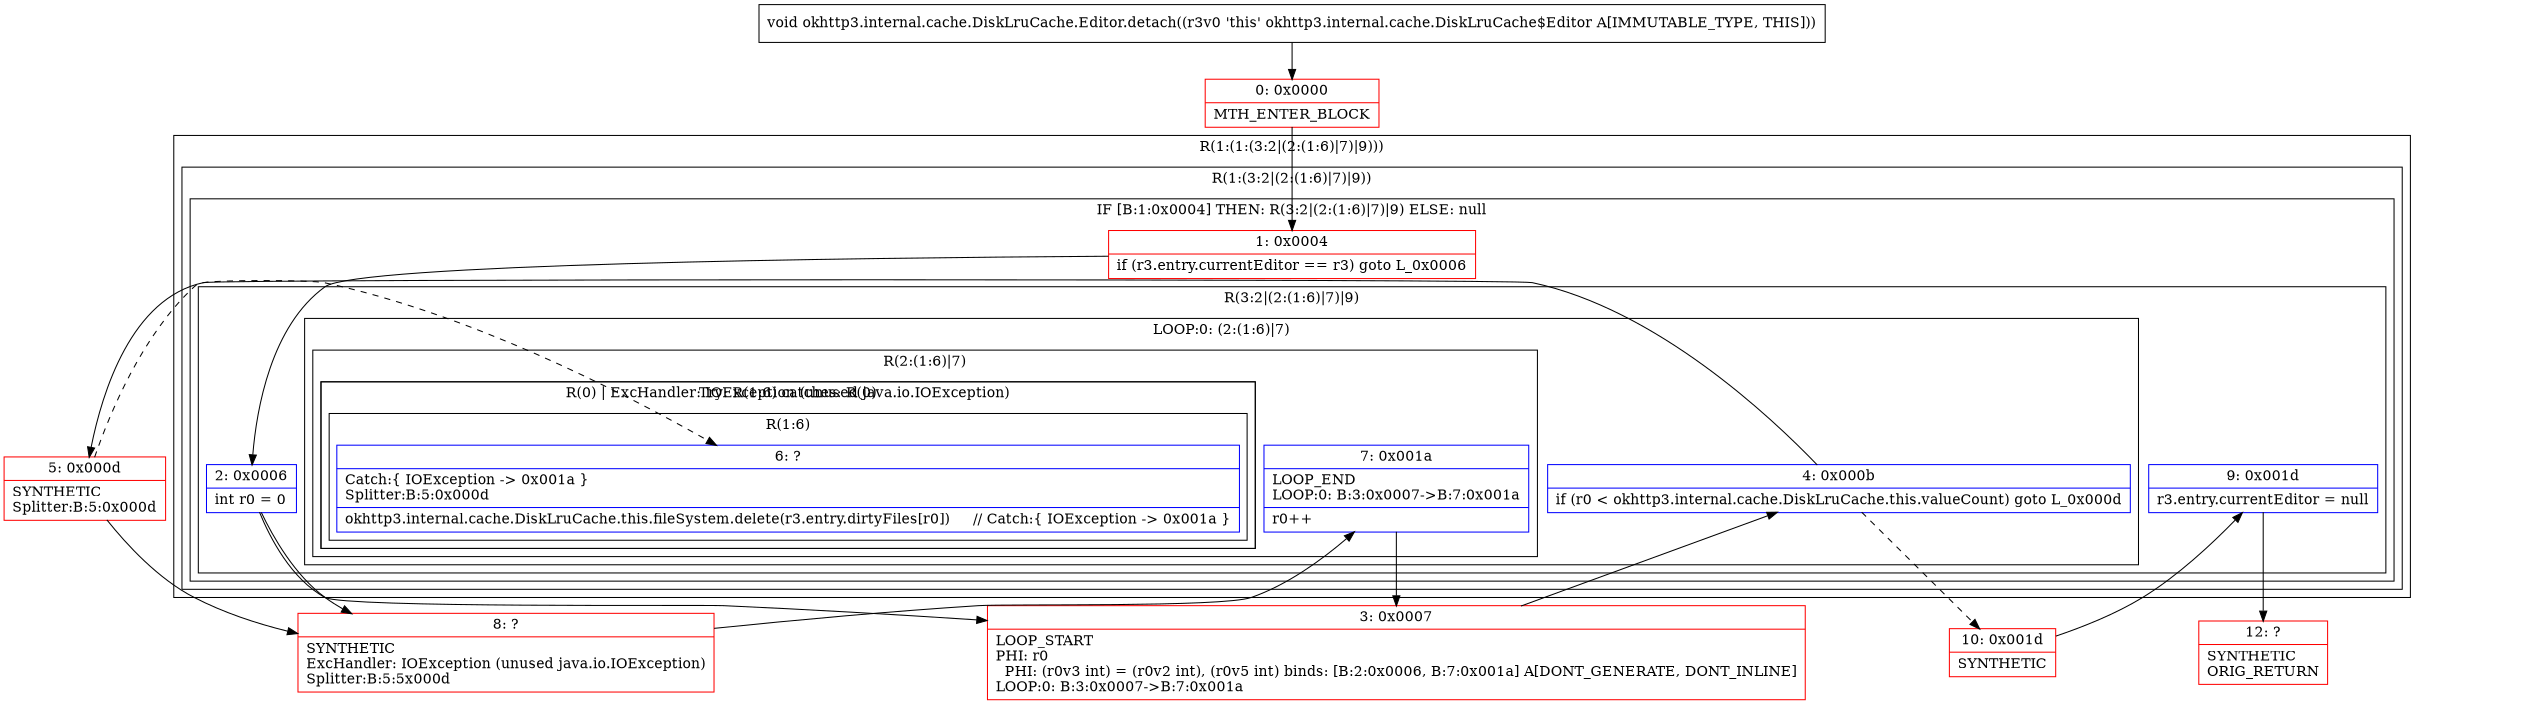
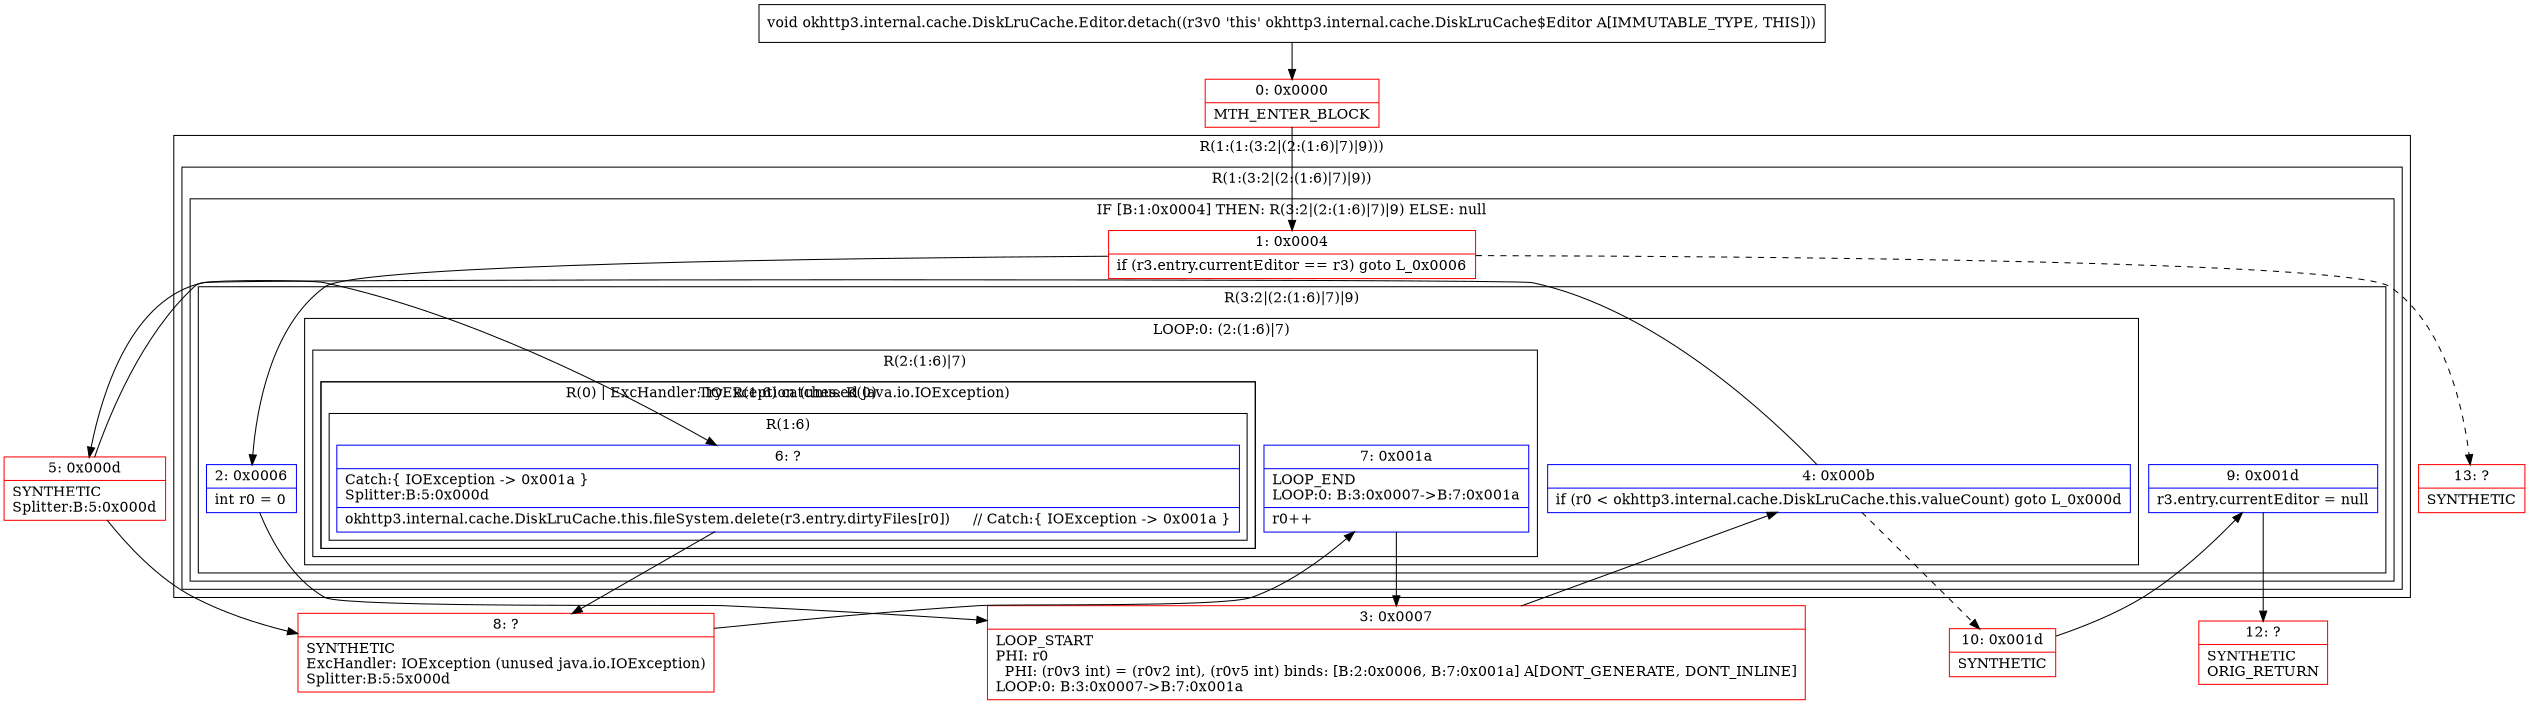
(366, 293) -> (366, 293)
none -> (2472, 489)
(295, 567) -> (648, 570)
